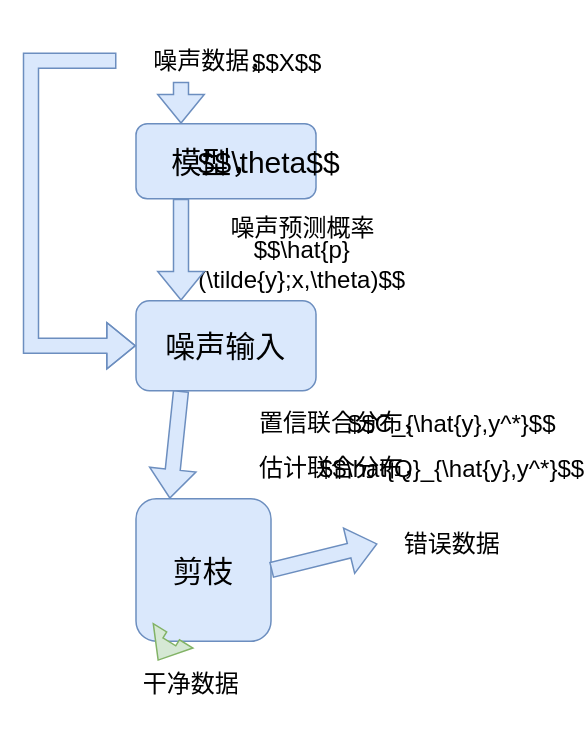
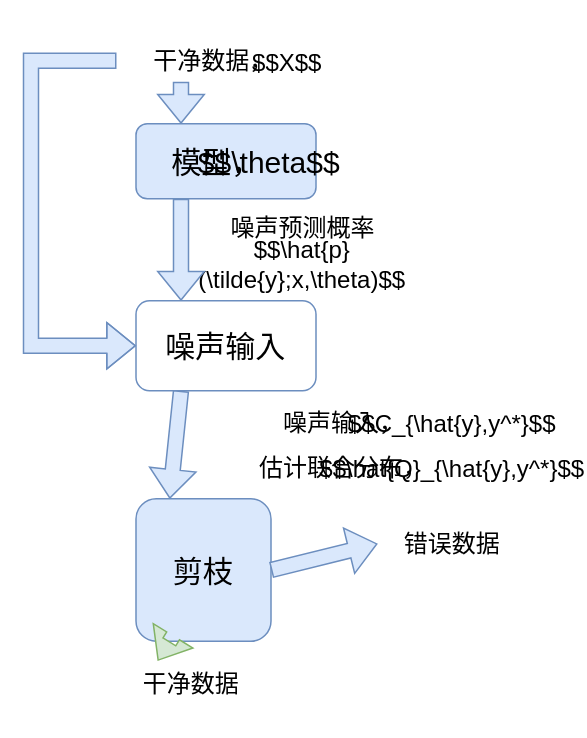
(214, 61) -> (214, 61)
(226, 346) -> (226, 346)
(344, 422) -> (344, 422)
